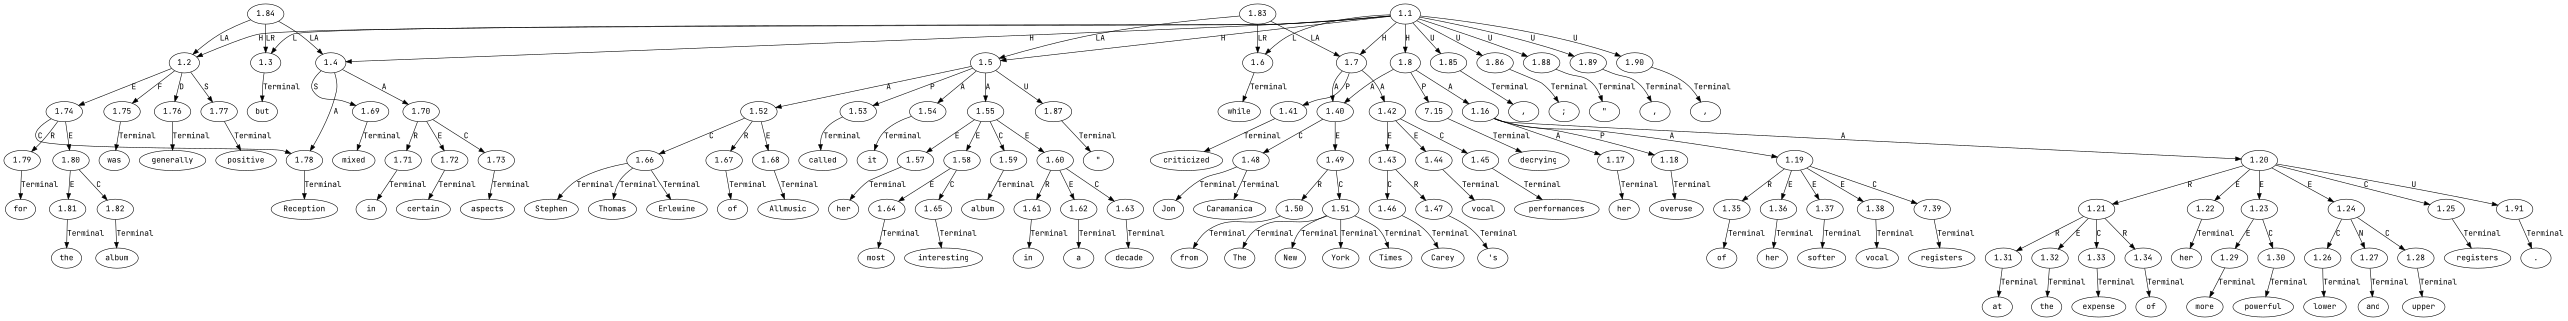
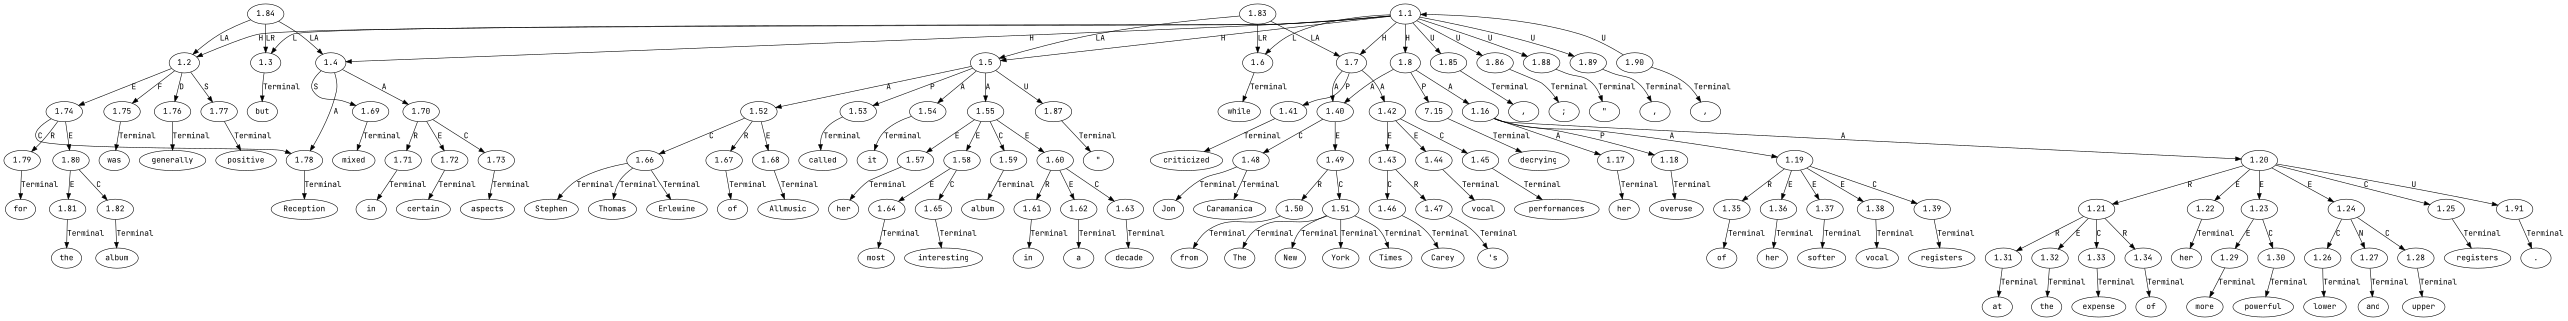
(1519, 30) -> (1528, 23)
(1932, 209) -> (1932, 209)
